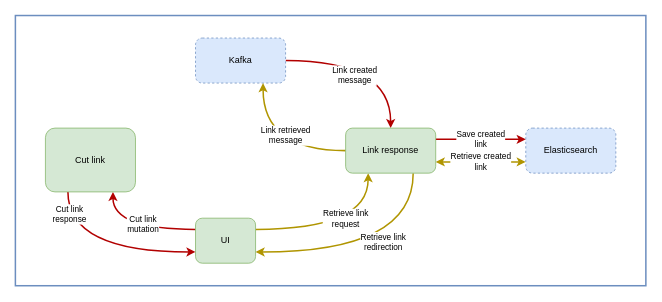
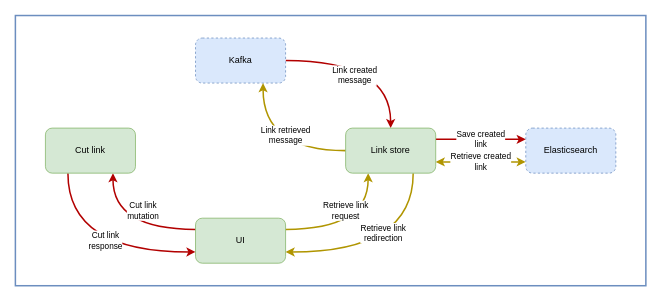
(390, 150) -> (390, 150)
(90, 160) -> (90, 150)
(225, 240) -> (240, 240)
